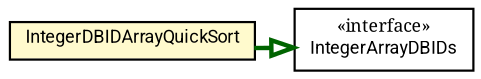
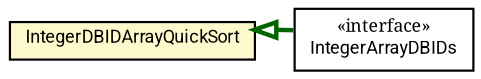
(263, 48) -> (285, 30)
